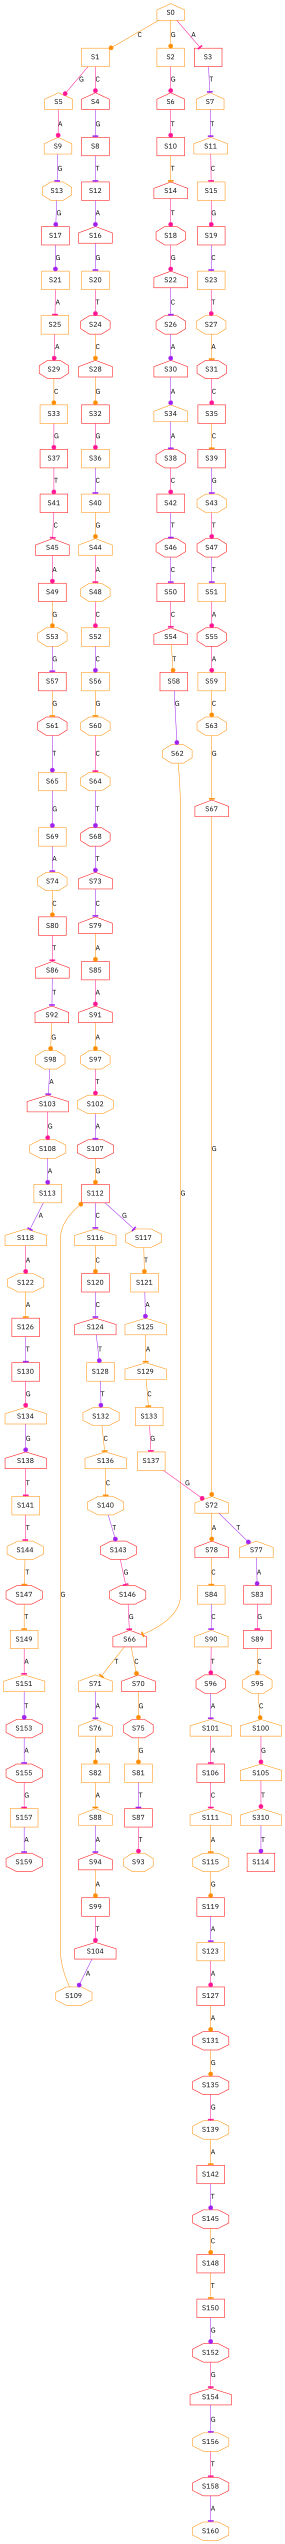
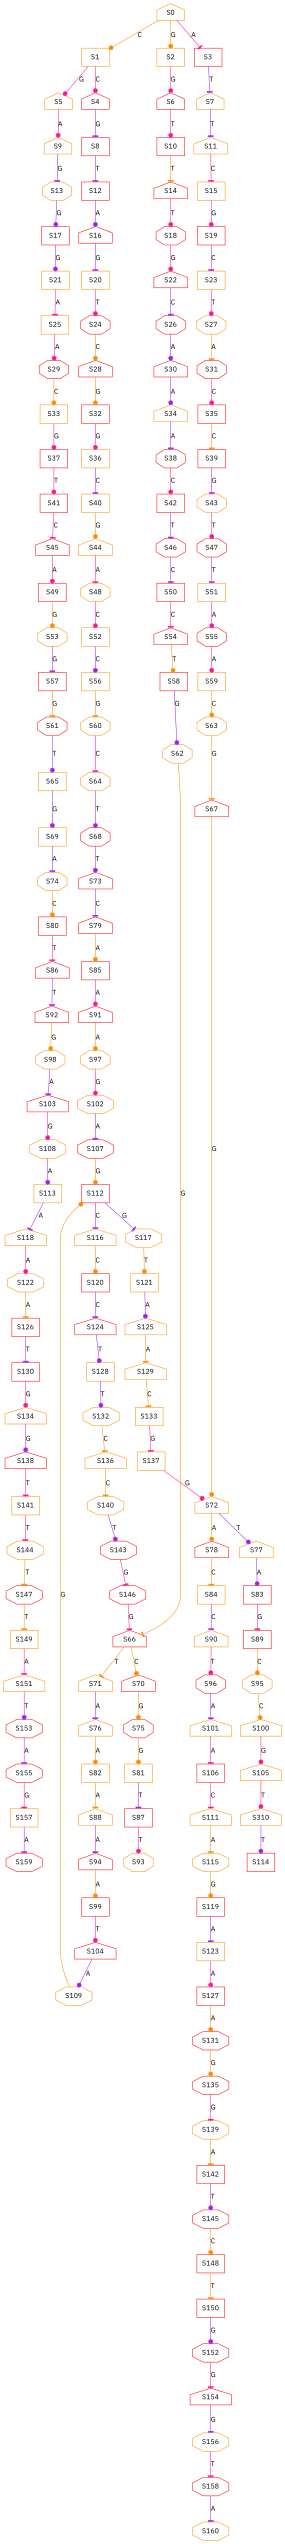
(98, 1082) -> (98, 1082)
